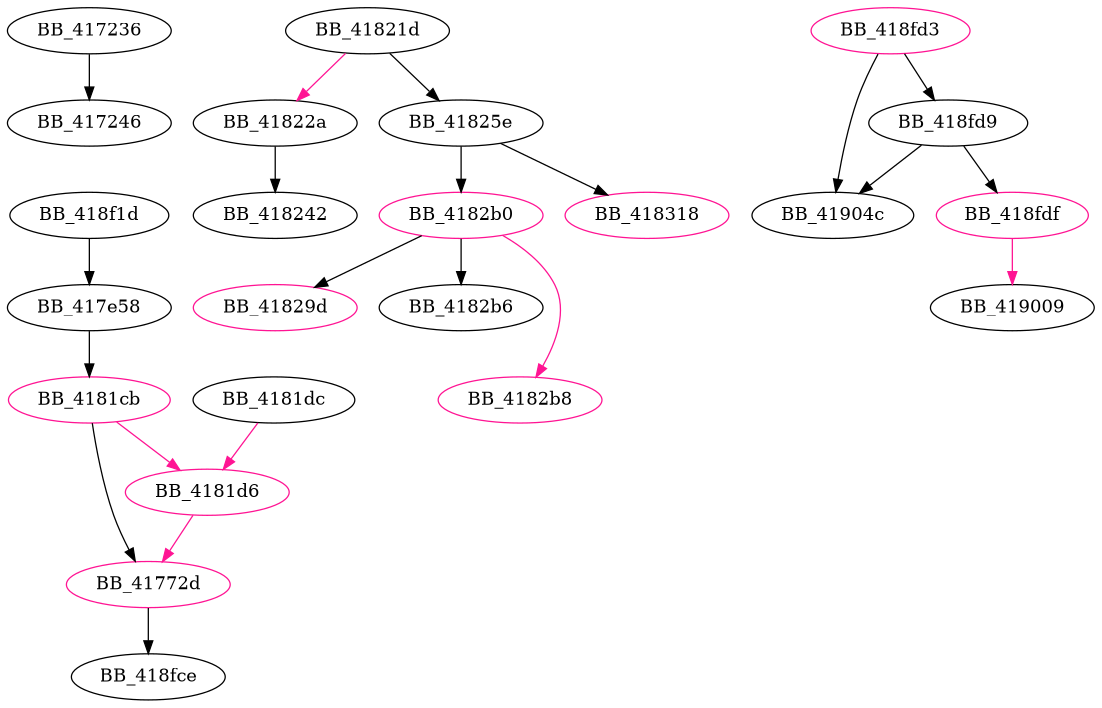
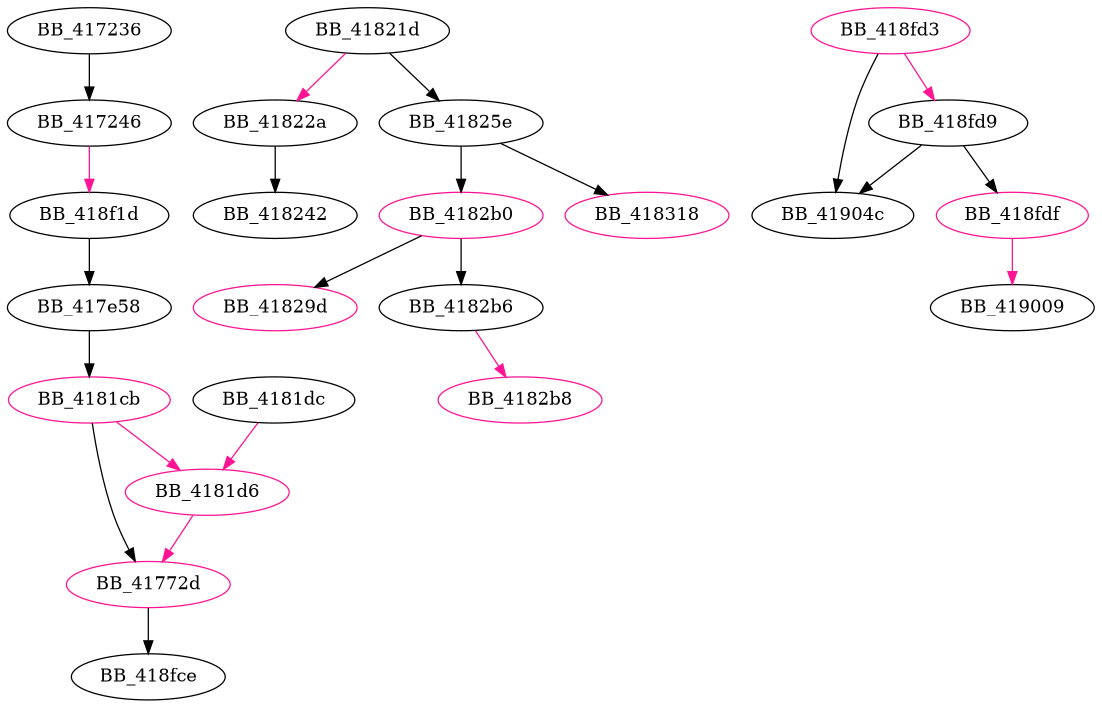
(916, 72) -> (916, 72)
none -> (89, 163)
(557, 291) -> (487, 348)
